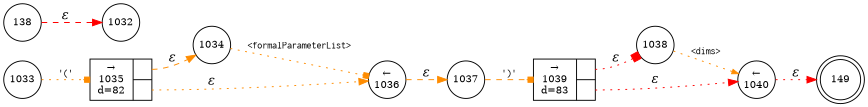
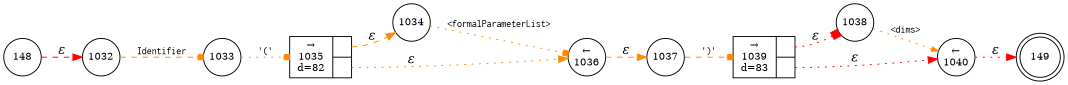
(22, 22) -> (22, 57)
none -> (158, 57)
